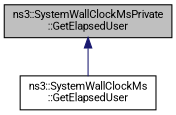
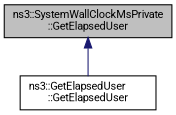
(88, 93) -> (88, 93)
